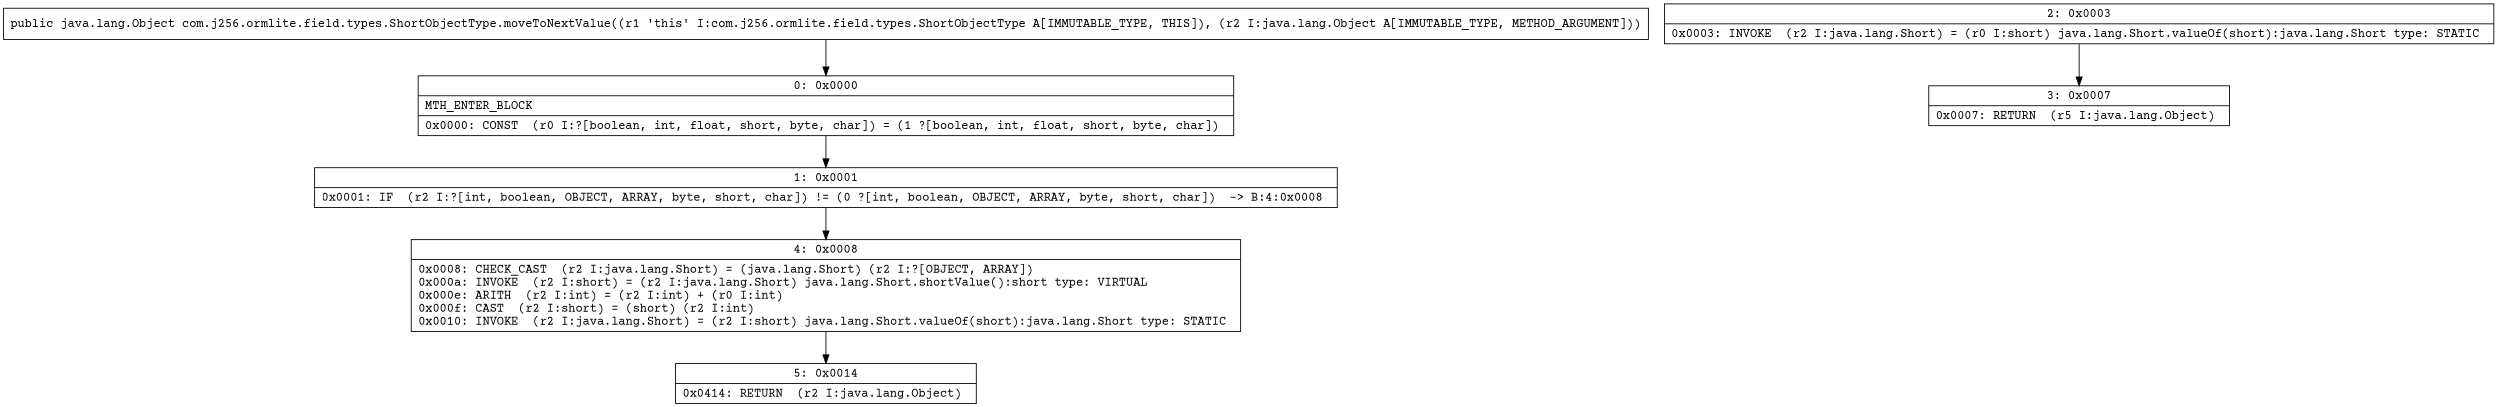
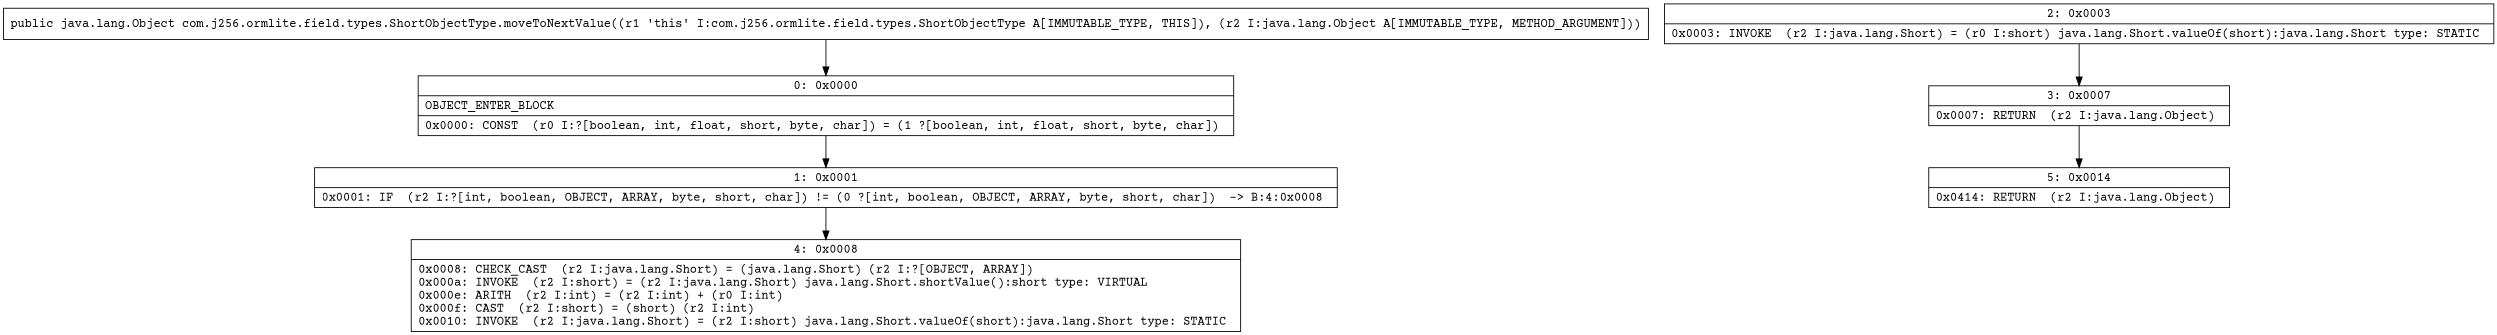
(479, 105) -> (490, 105)
(2079, 115) -> (2079, 115)
(826, 343) -> (2079, 142)
